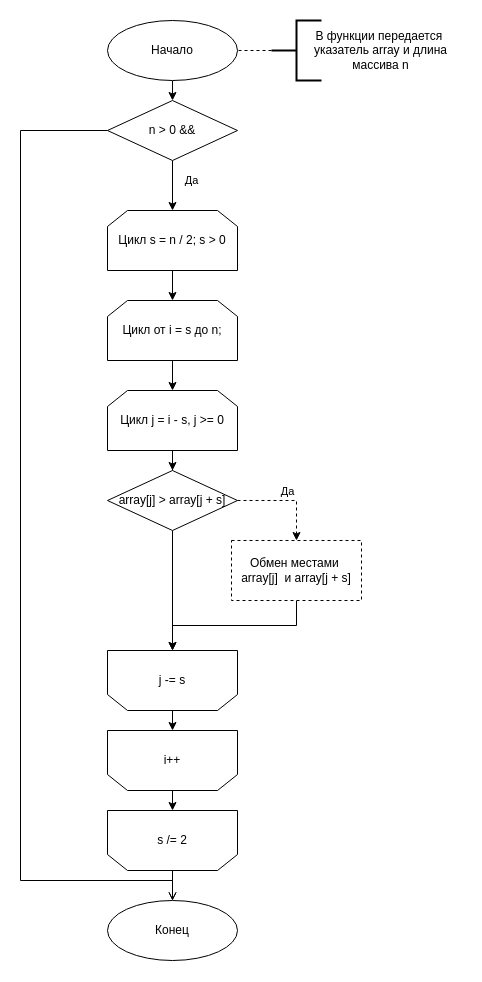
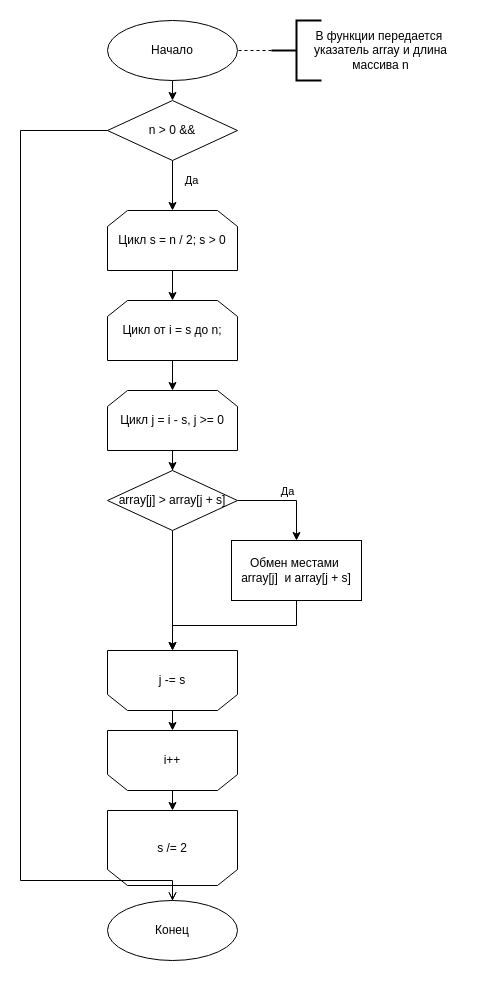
(283, 501) -> (283, 501)
(297, 571) -> (297, 571)
(173, 841) -> (173, 848)
